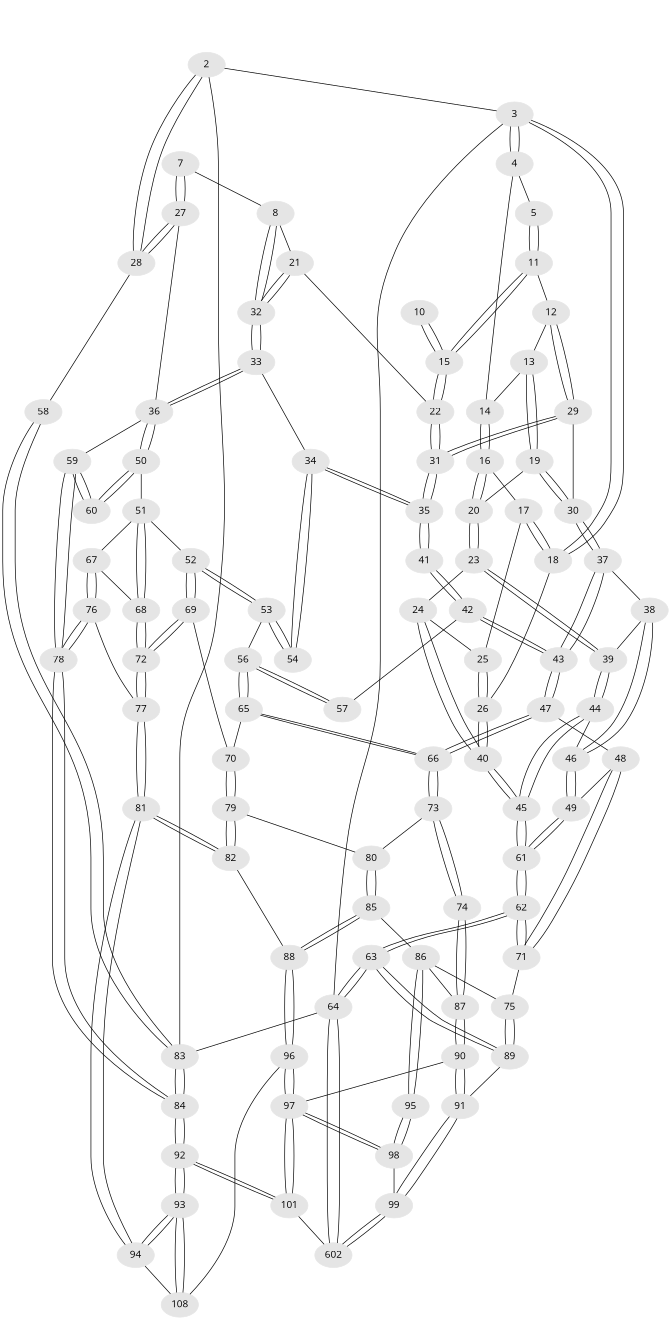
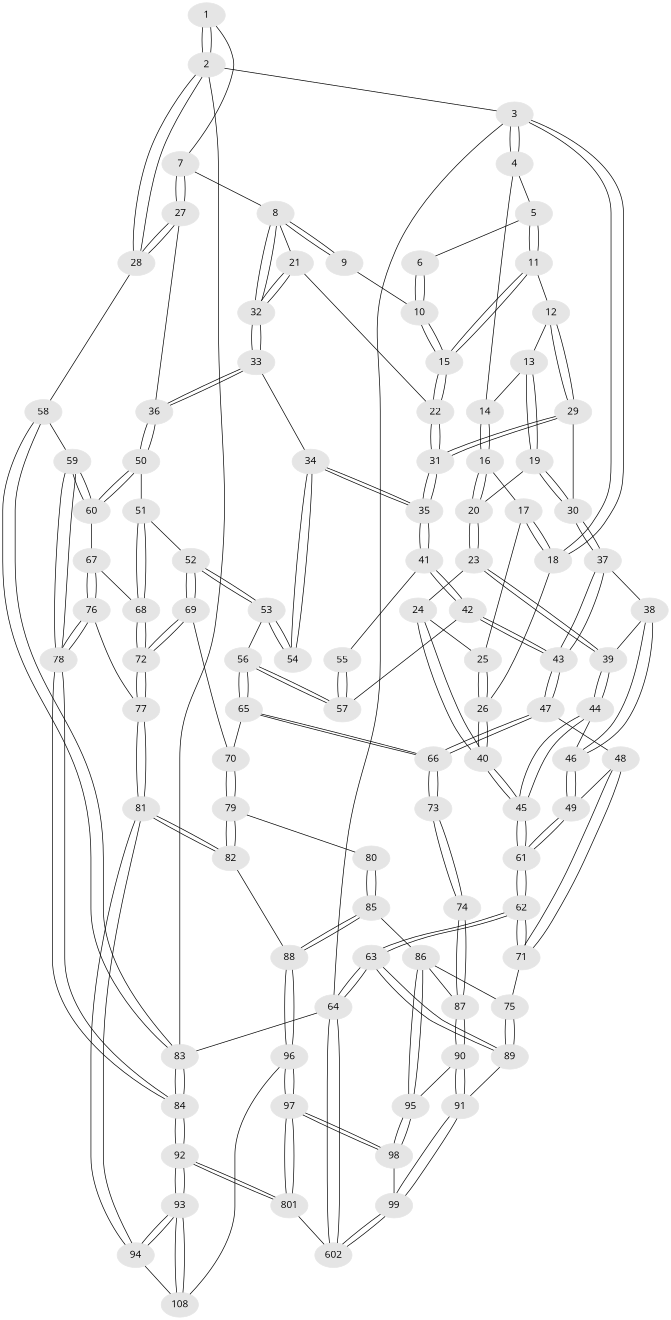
none -> (207, 15)
none -> (344, 263)
none -> (420, 263)
(113, 437) -> (58, 437)
(116, 536) -> (92, 536)
none -> (342, 660)
(402, 834) -> none
(375, 1082) -> (435, 1081)
(289, 1206) -> (289, 1206)
